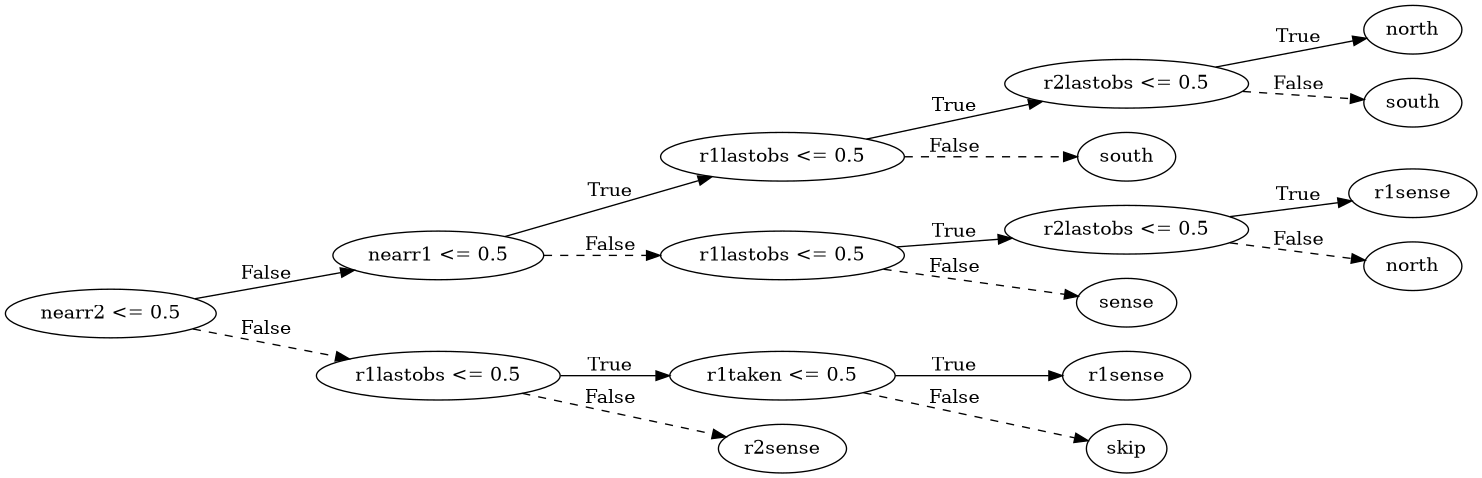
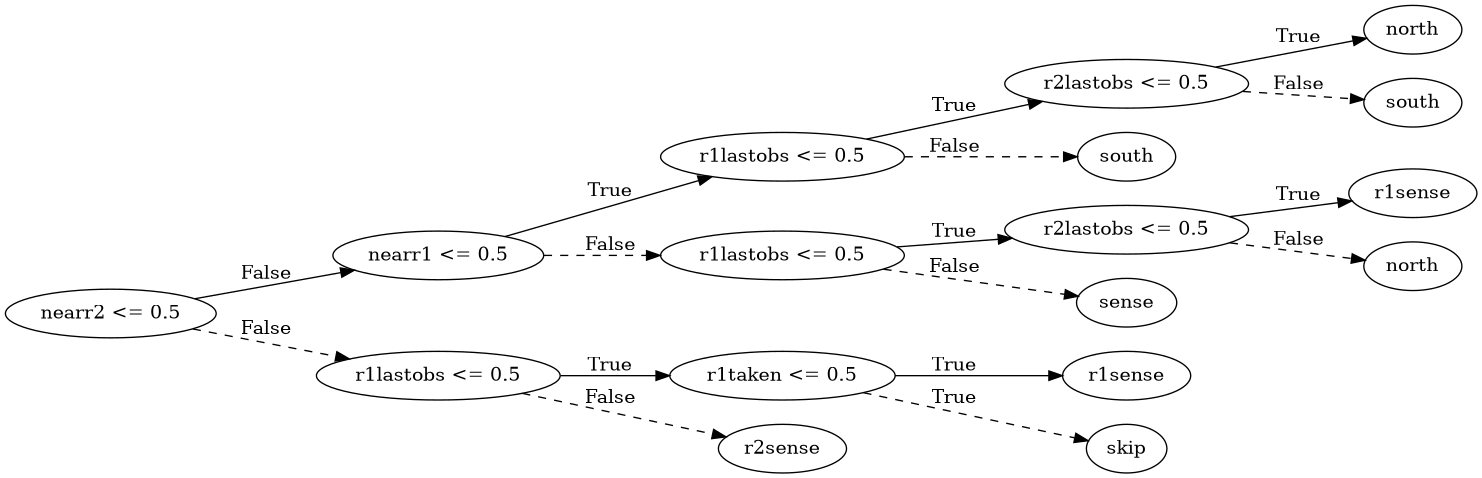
(955, 398) -> (955, 398)
